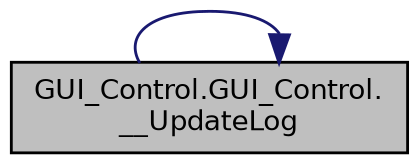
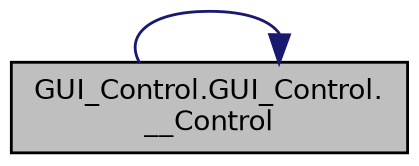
(209, 108) -> (209, 108)
